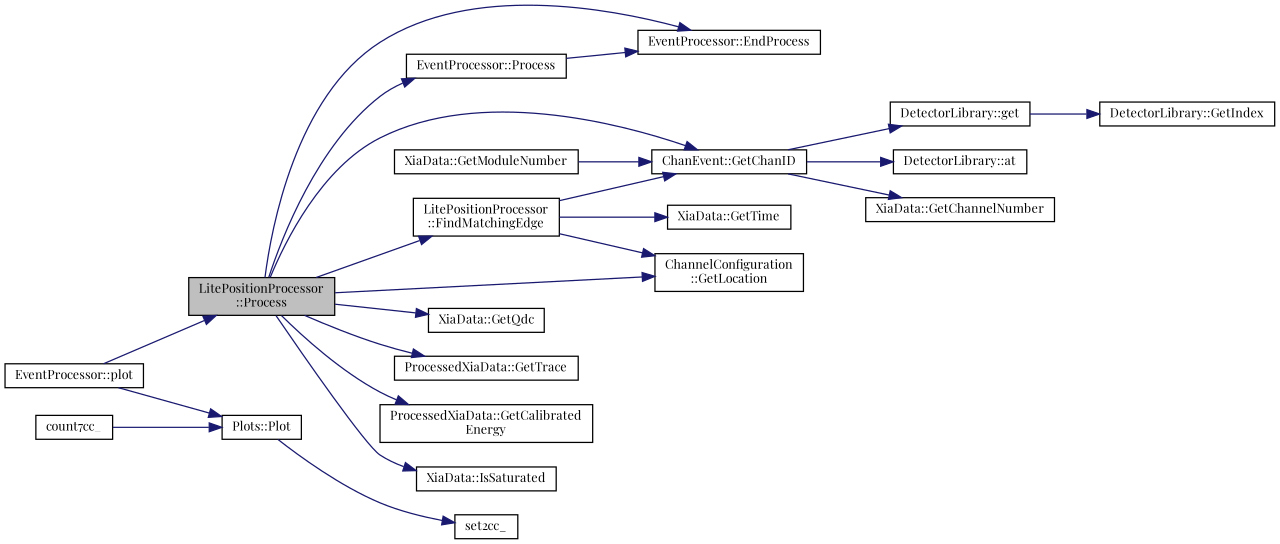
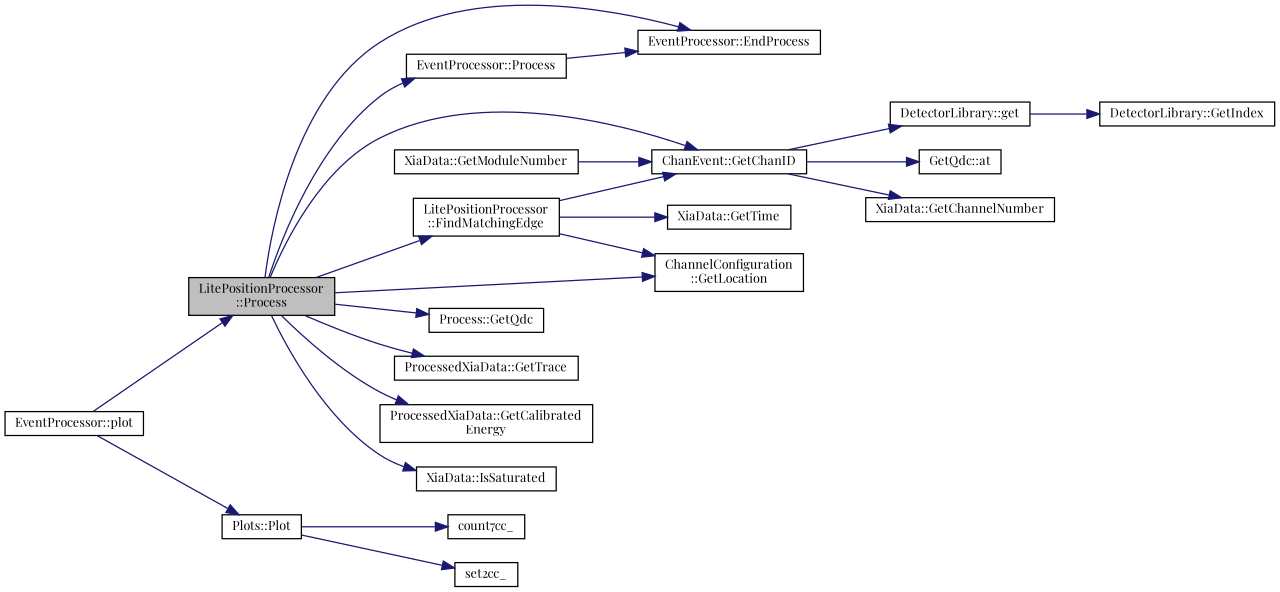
(960, 162) -> (960, 162)
(486, 320) -> (486, 320)
(161, 427) -> (368, 527)
